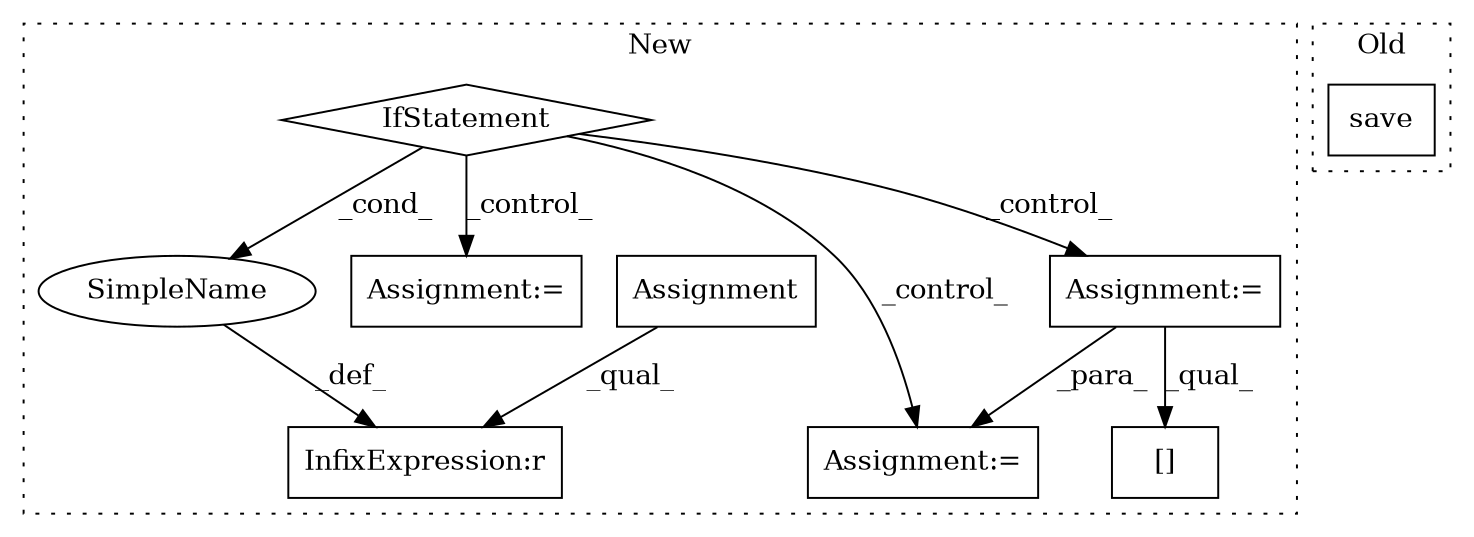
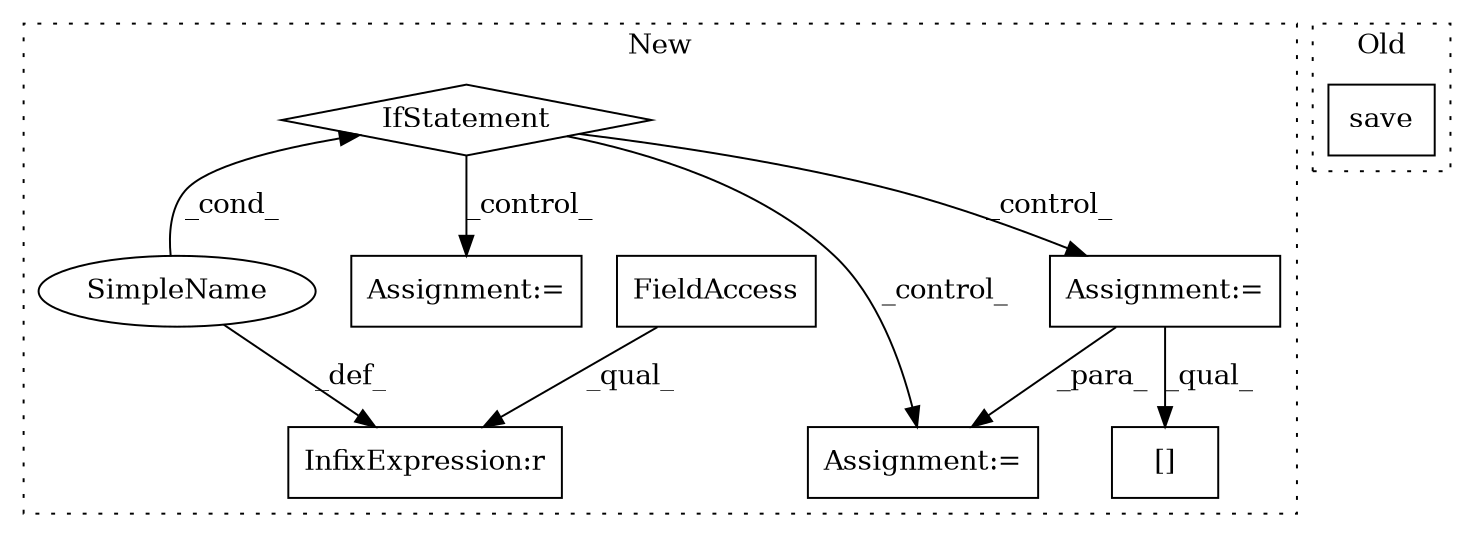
(335, 198) -> (227, 166)
(716, 291) -> (716, 291)
